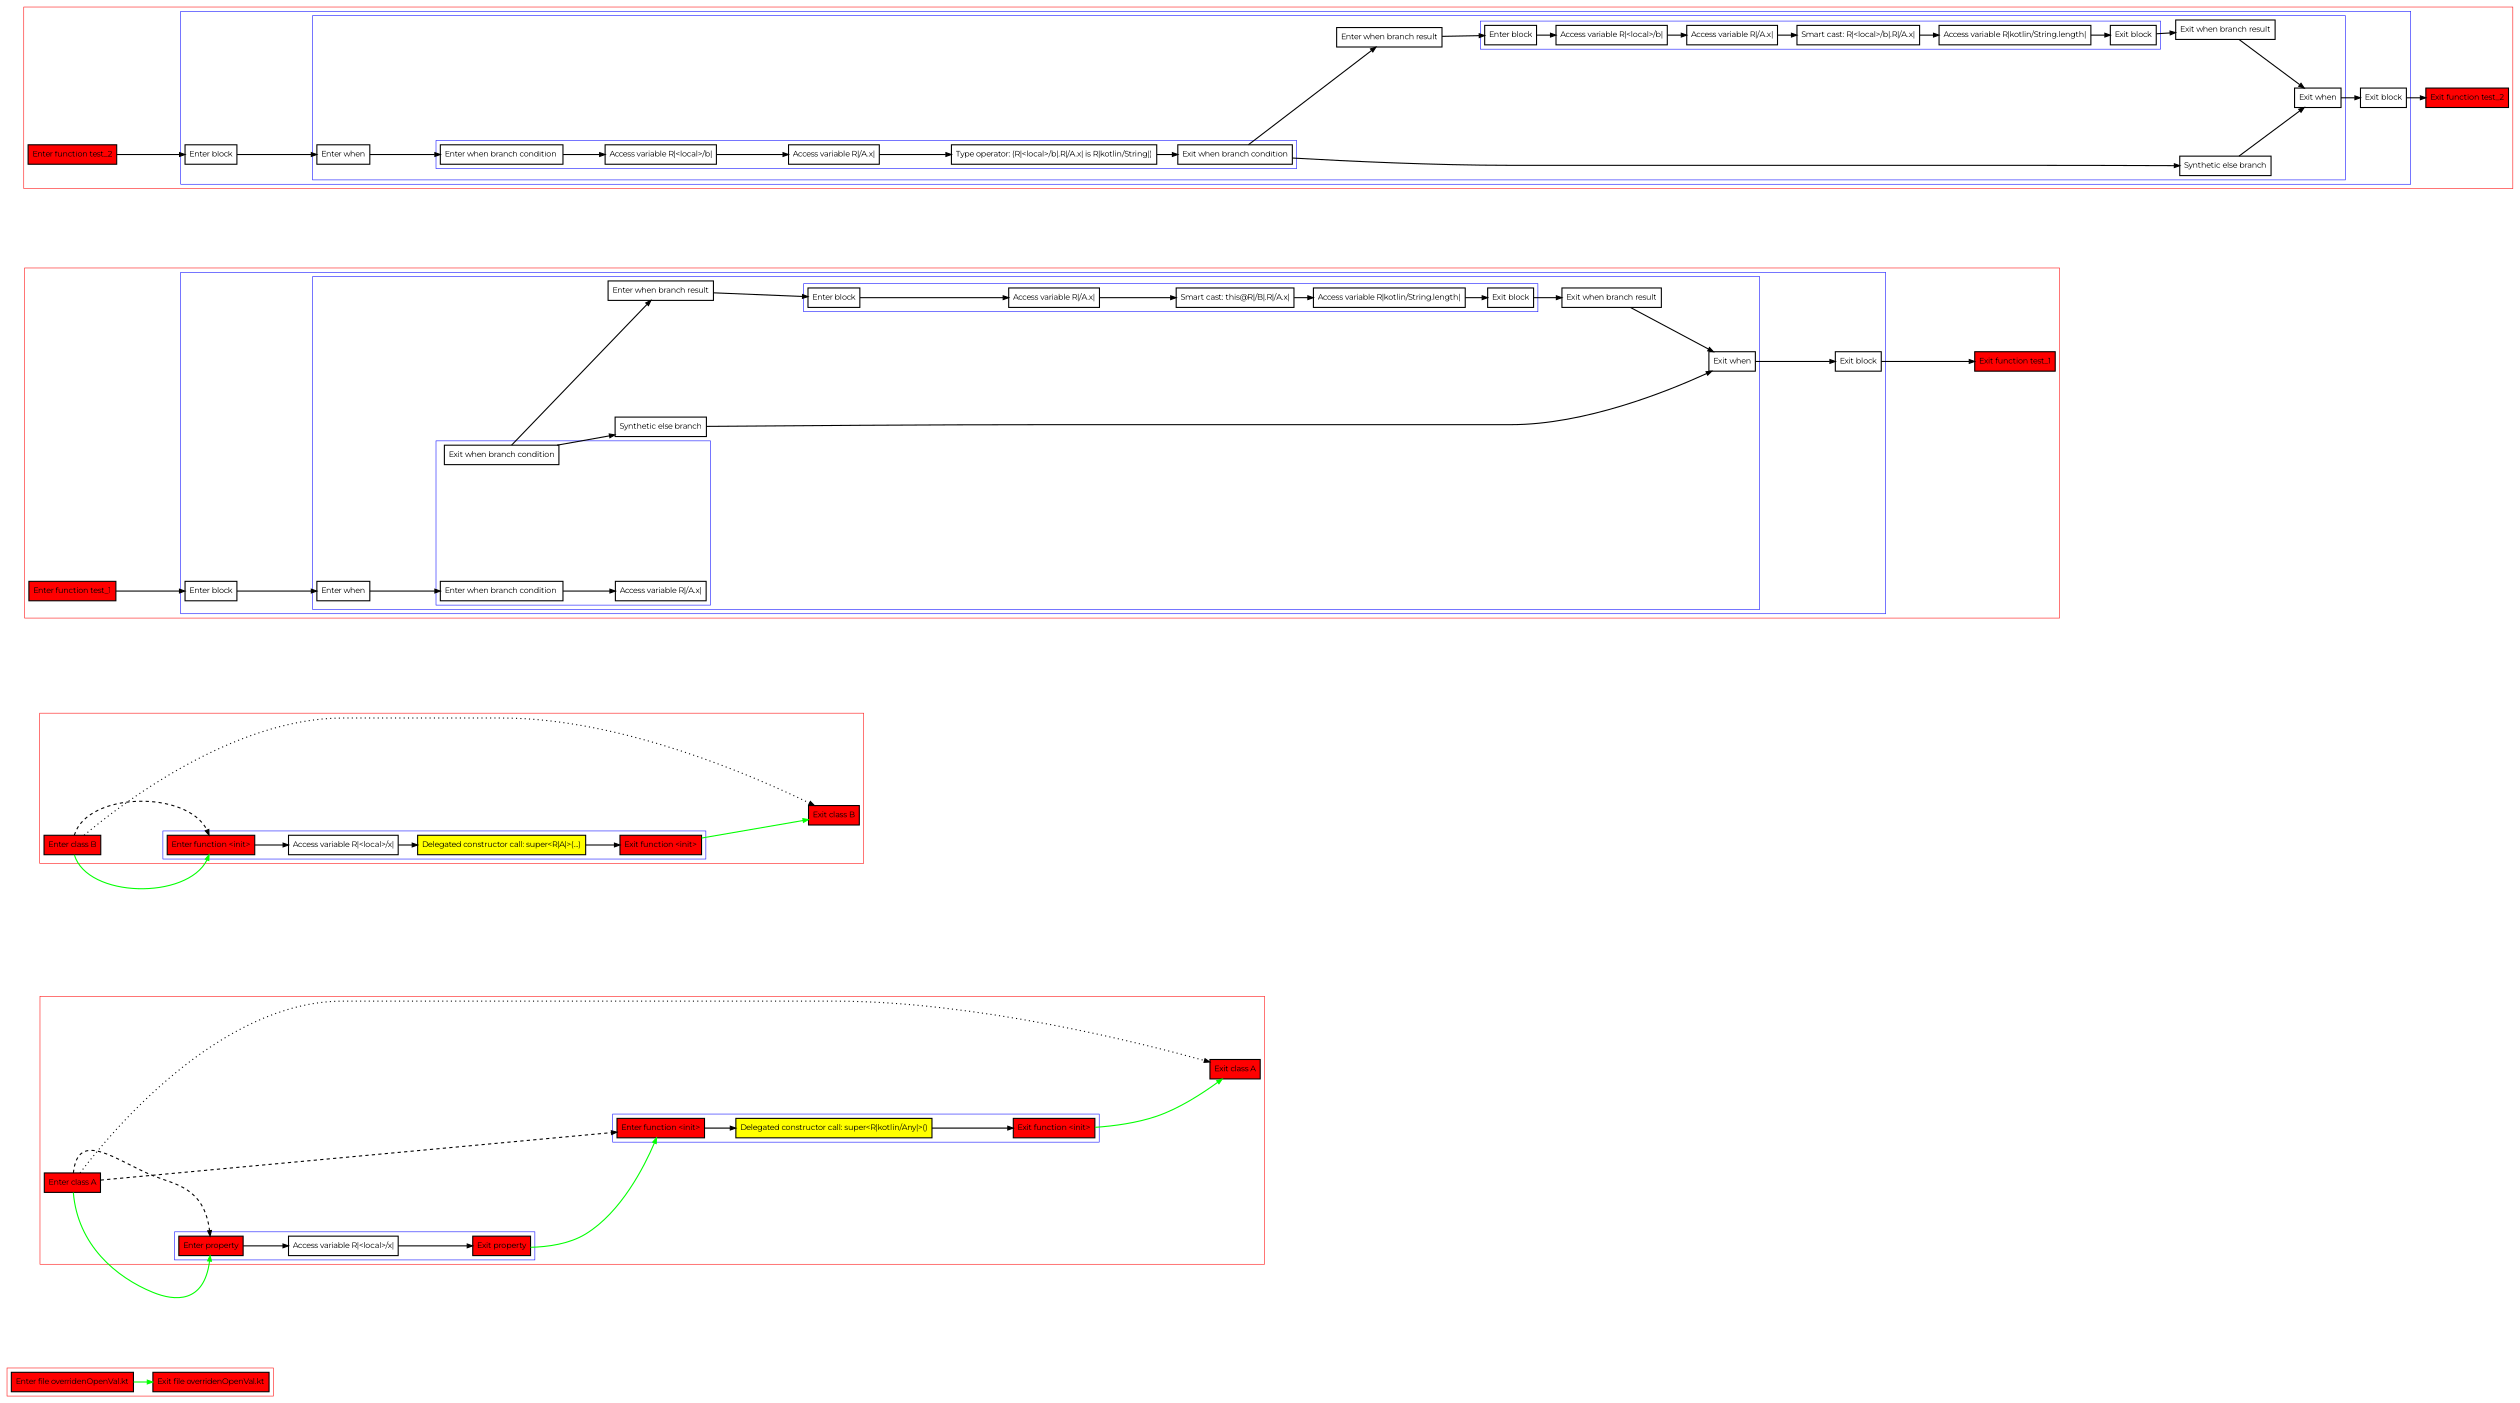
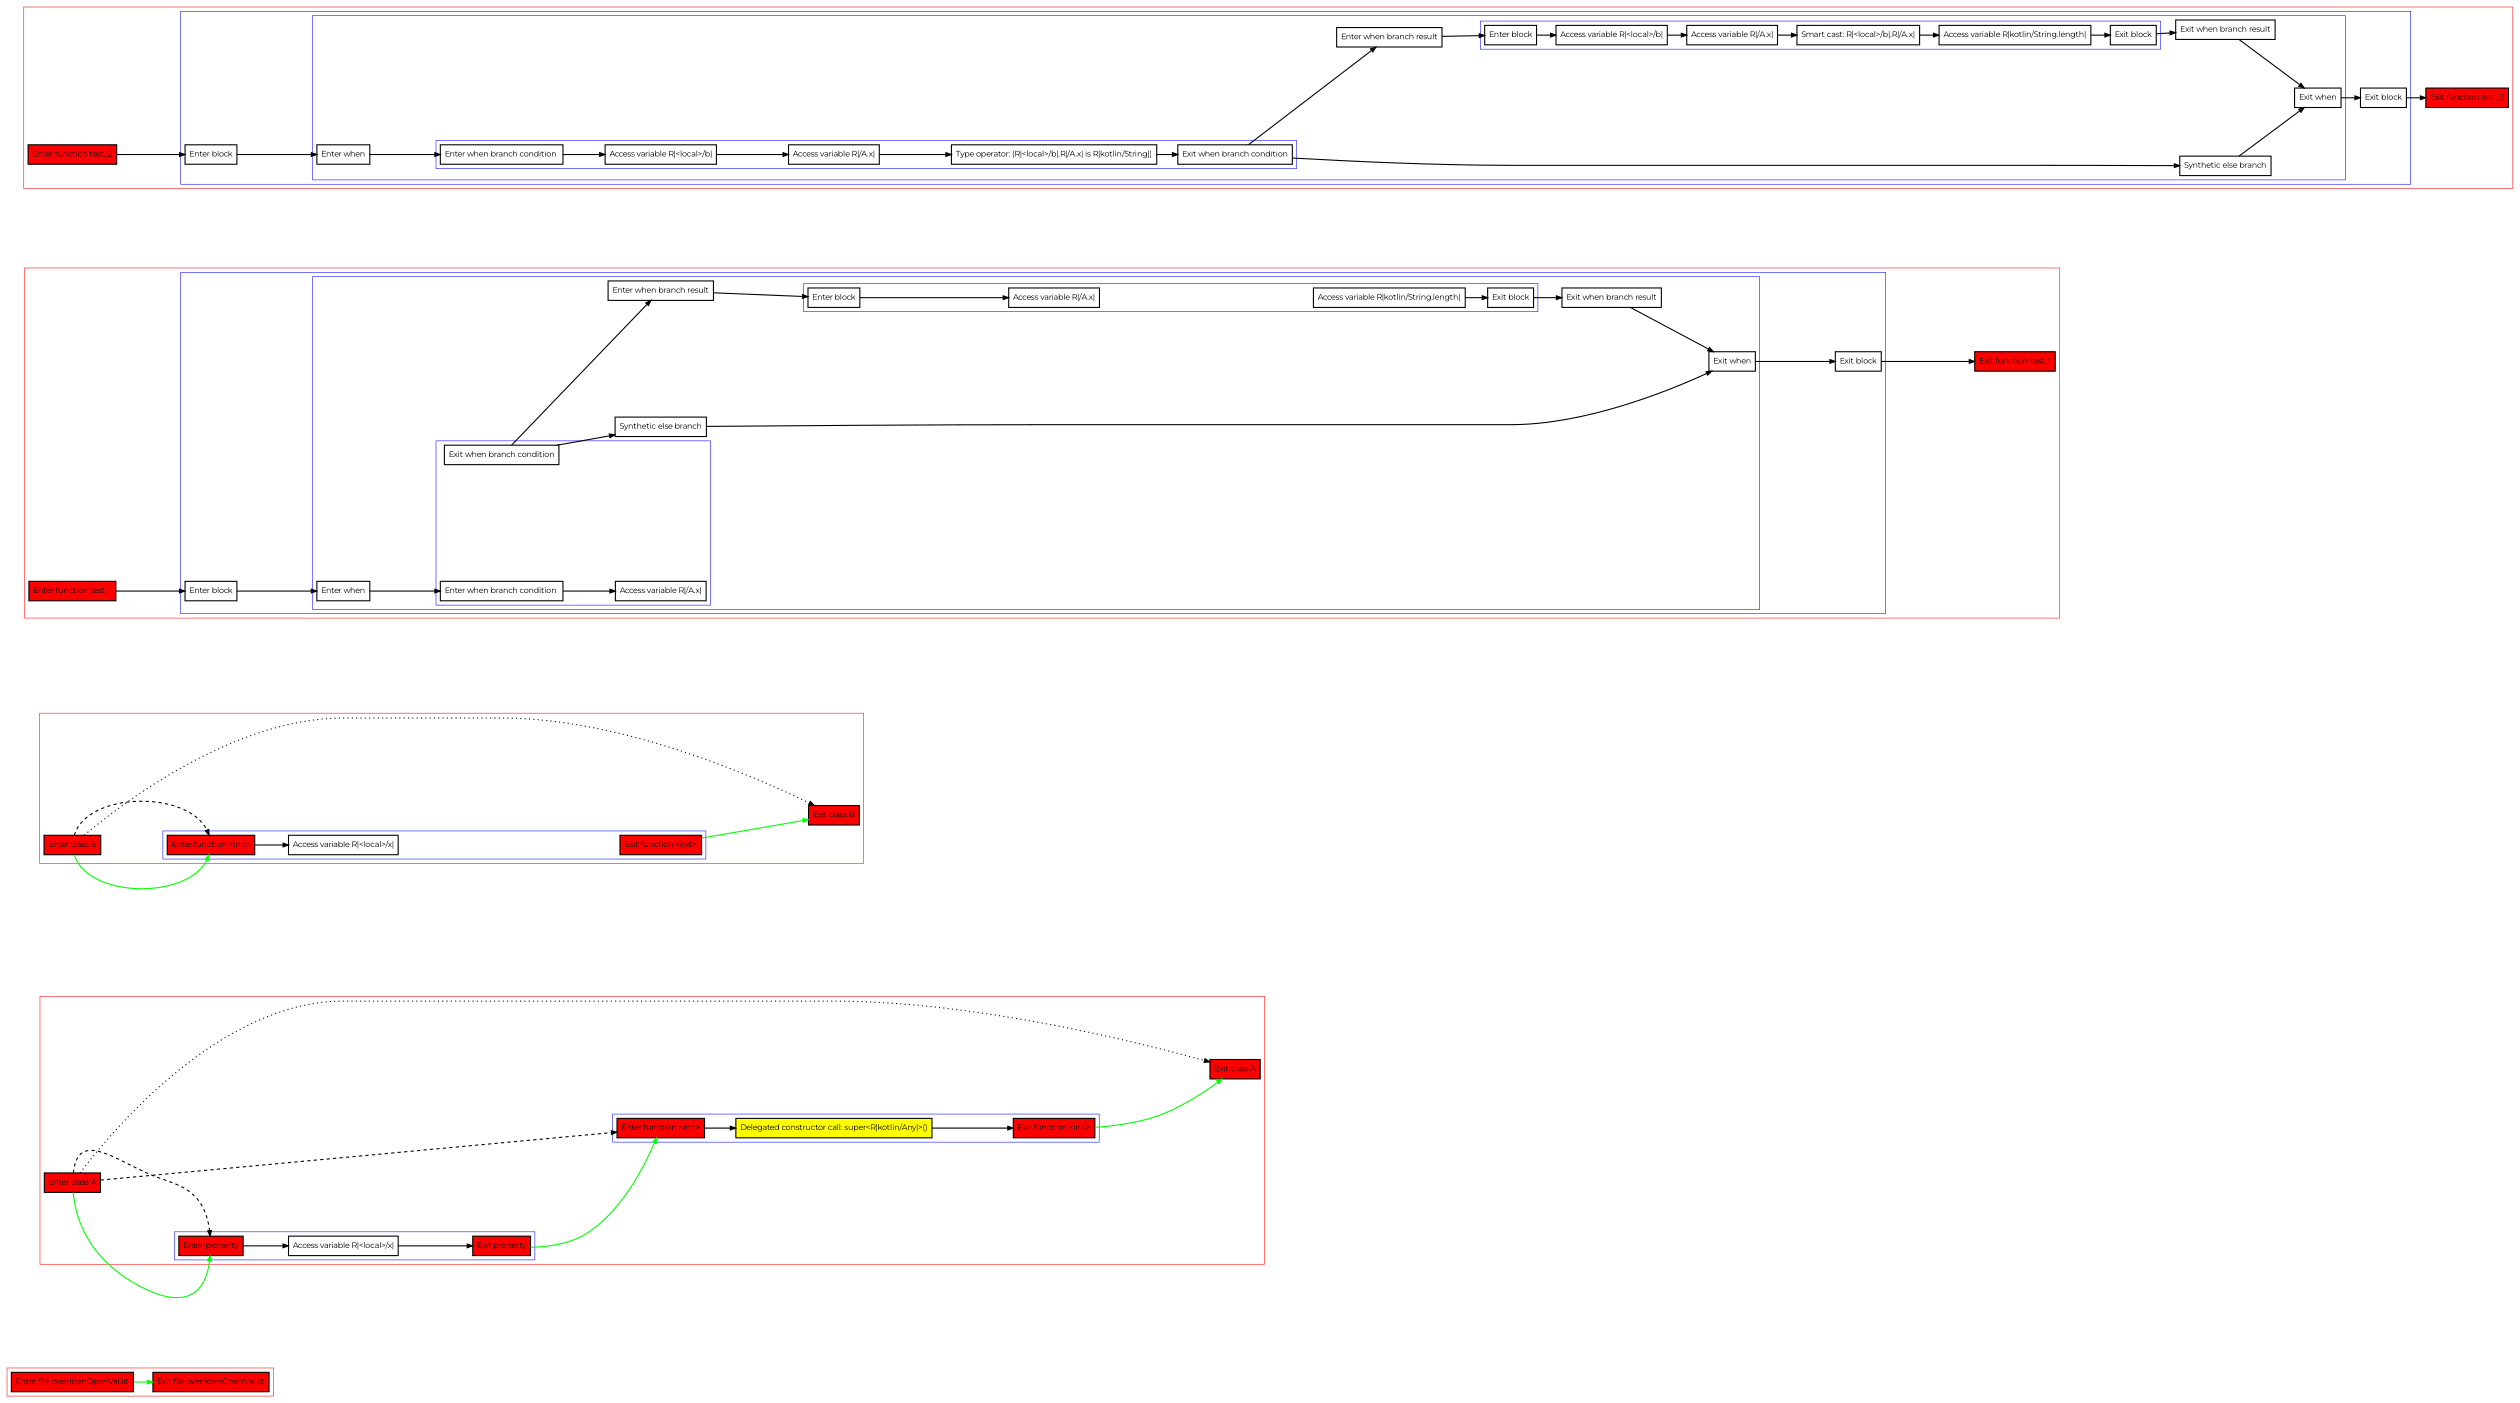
(1235, 298) -> none
(502, 845) -> none
